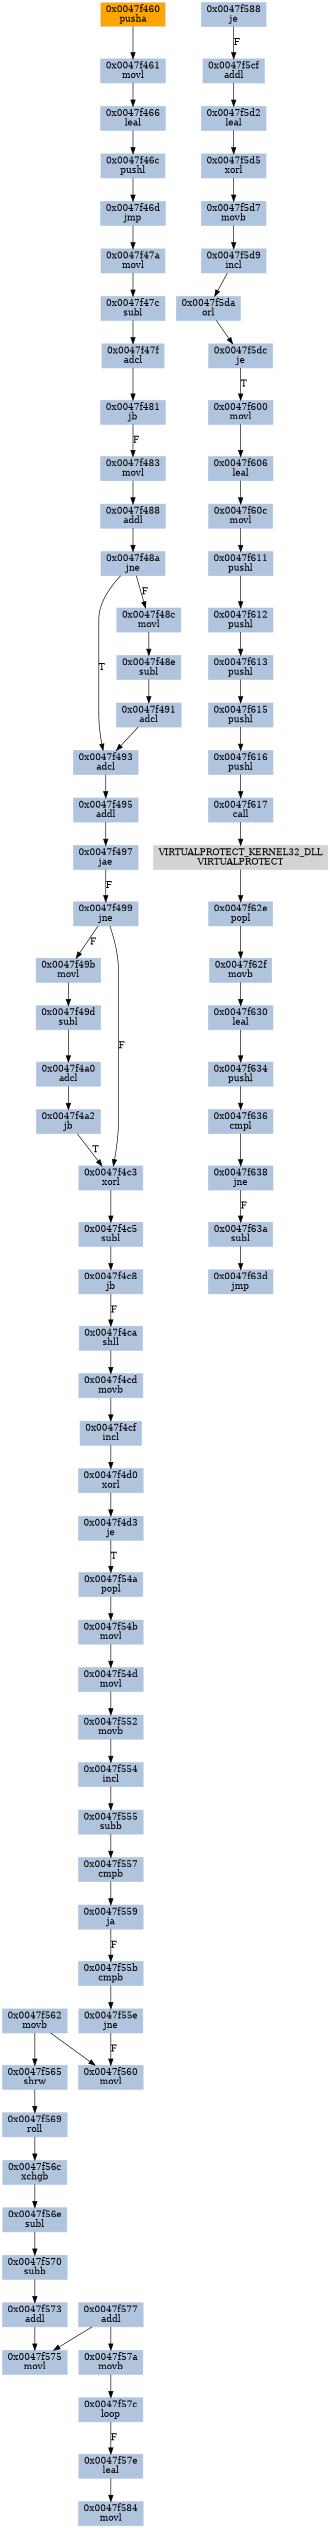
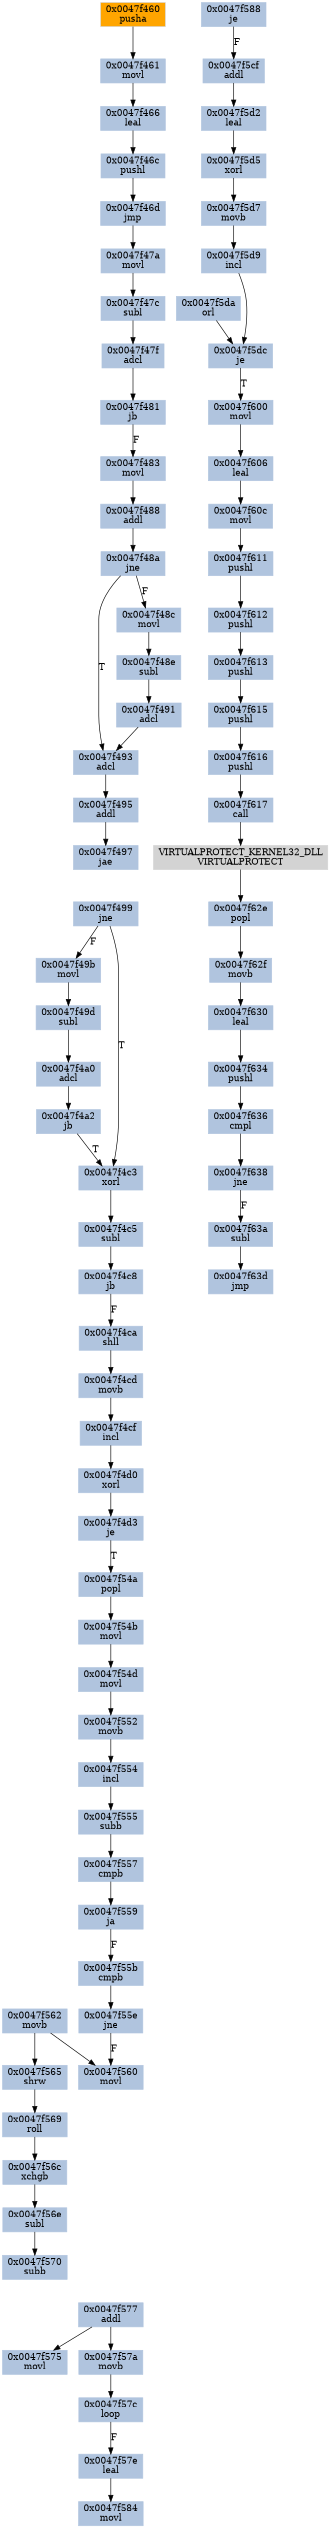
(223, 282) -> (247, 305)
(106, 882) -> none
(122, 1046) -> (122, 1046)
(35, 2315) -> none
